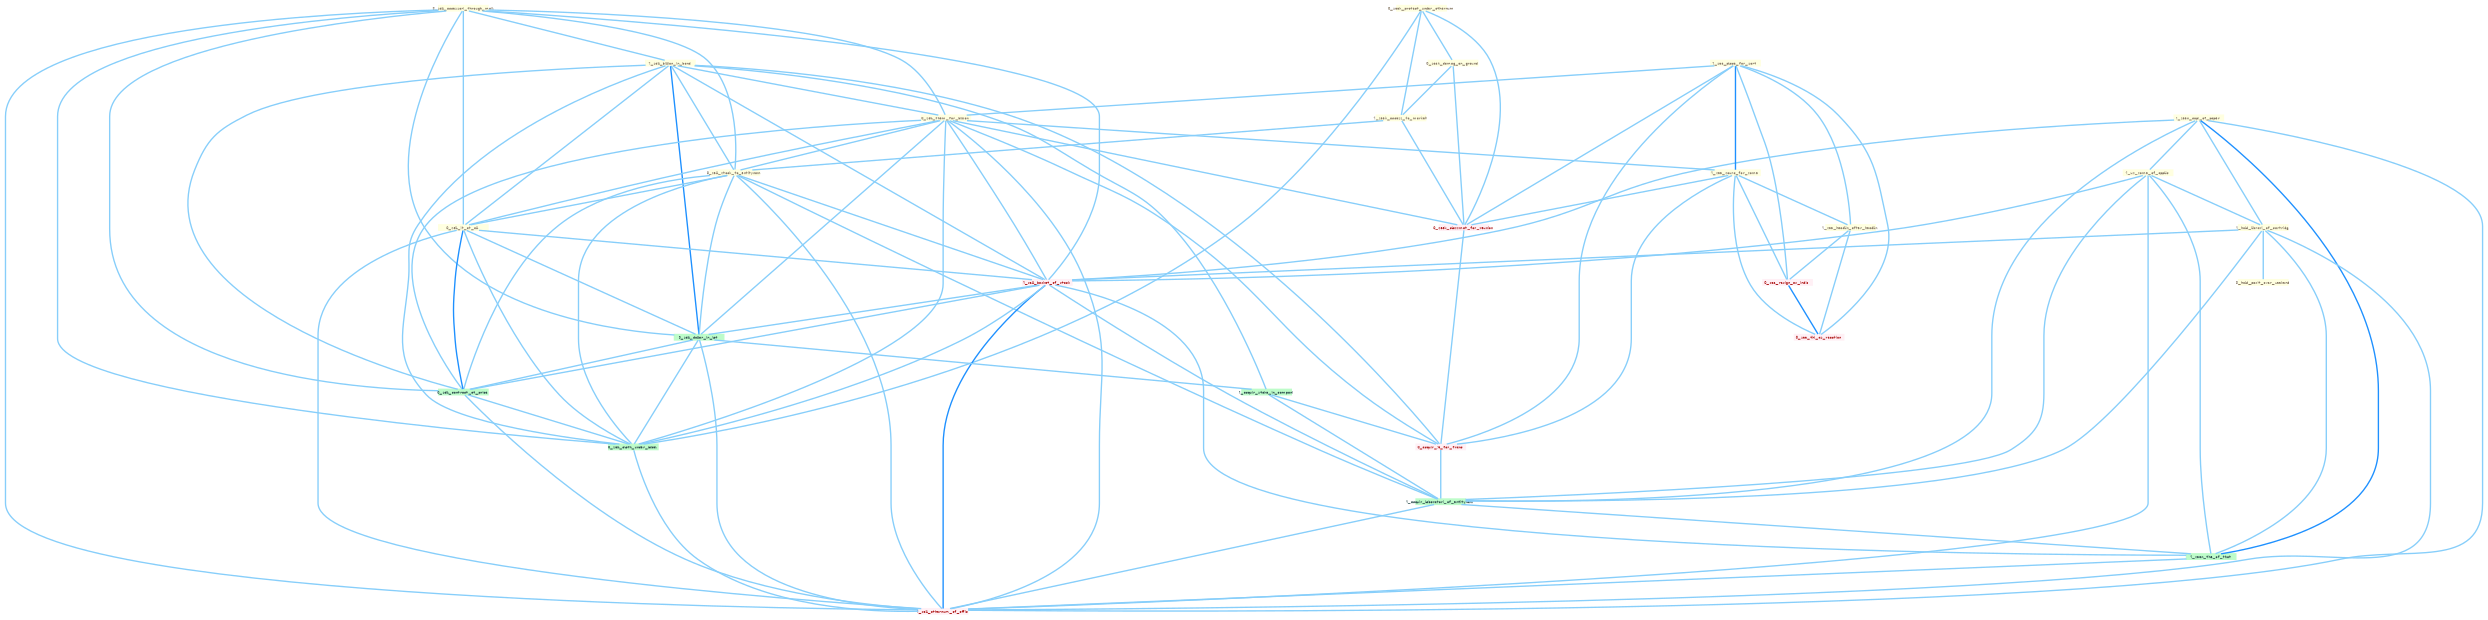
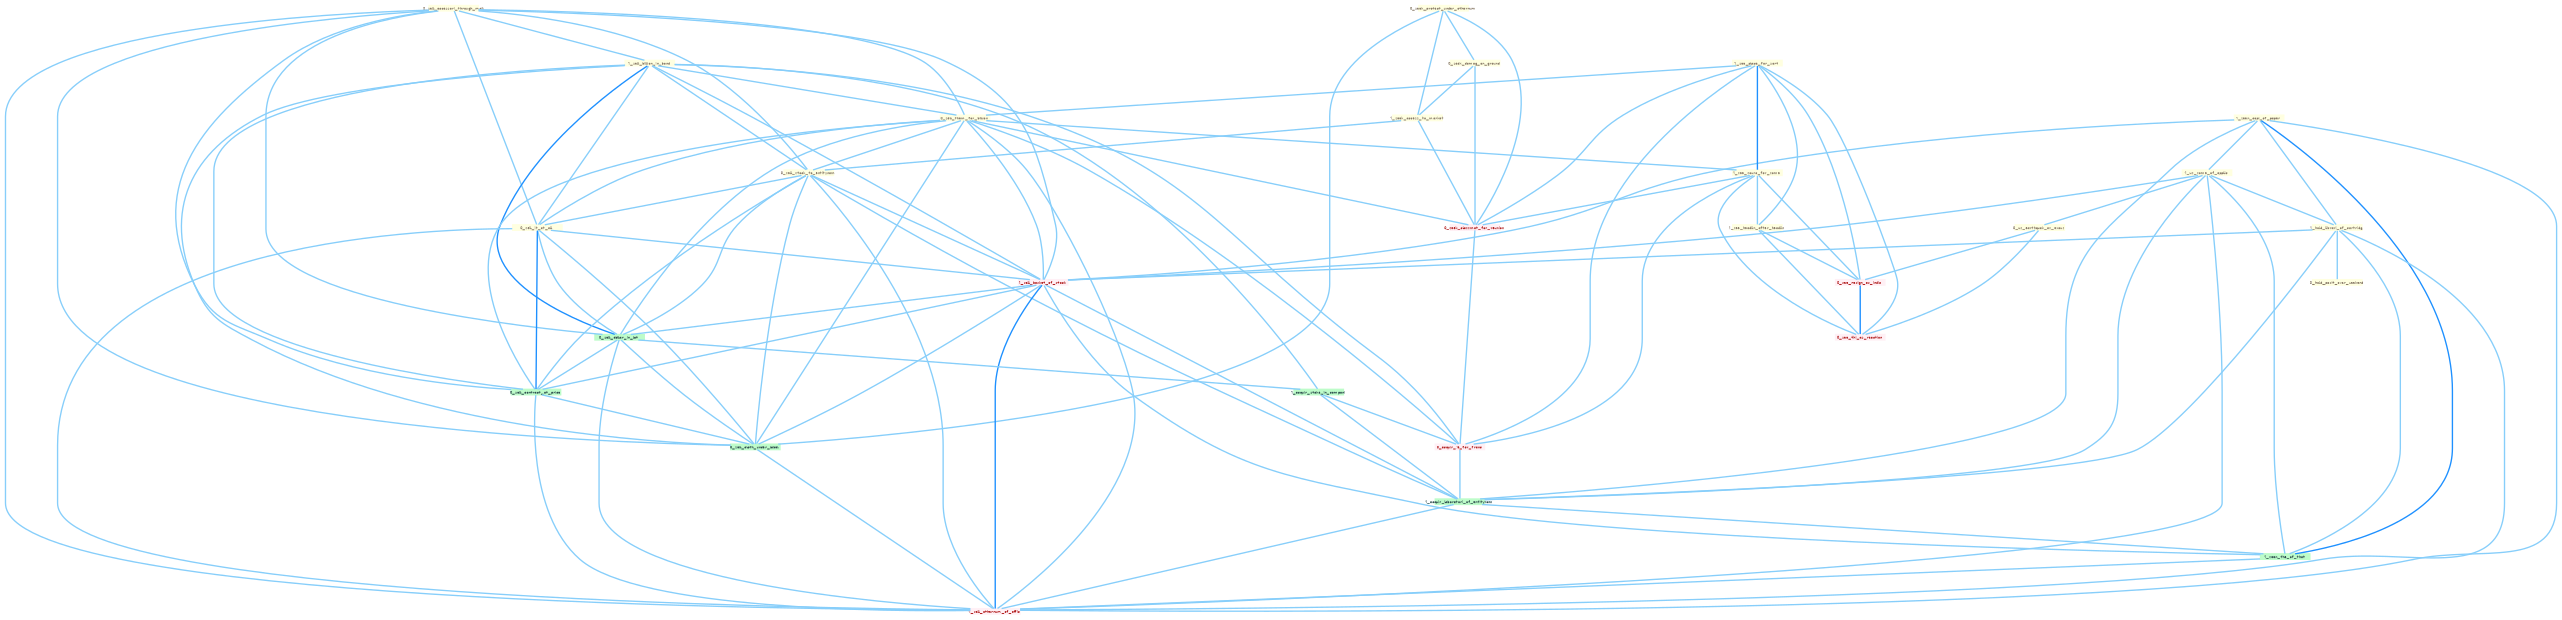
none -> (2040, 228)
